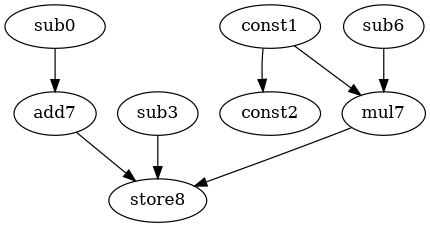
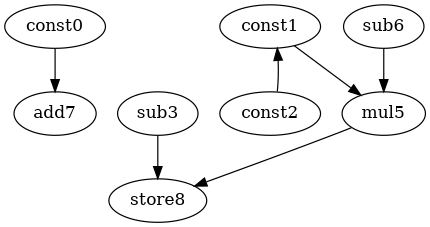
(55, 27) -> (55, 27)
(262, 64) -> (278, 76)
(384, 114) -> (384, 114)
(101, 153) -> none
